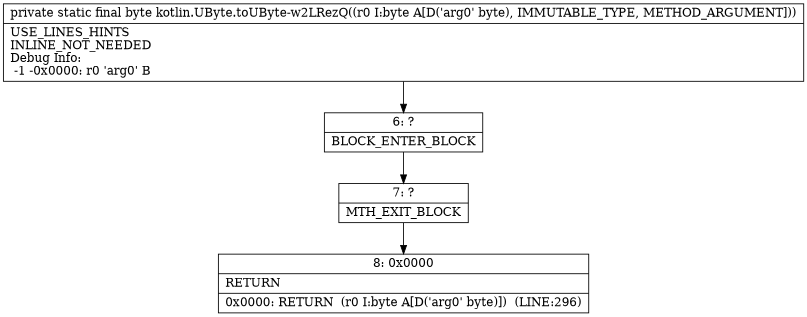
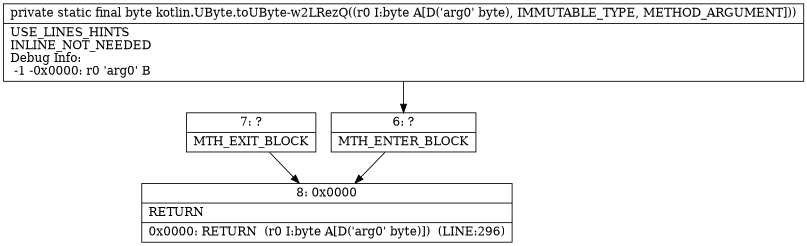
(404, 142) -> (404, 142)
(404, 163) -> (373, 165)
